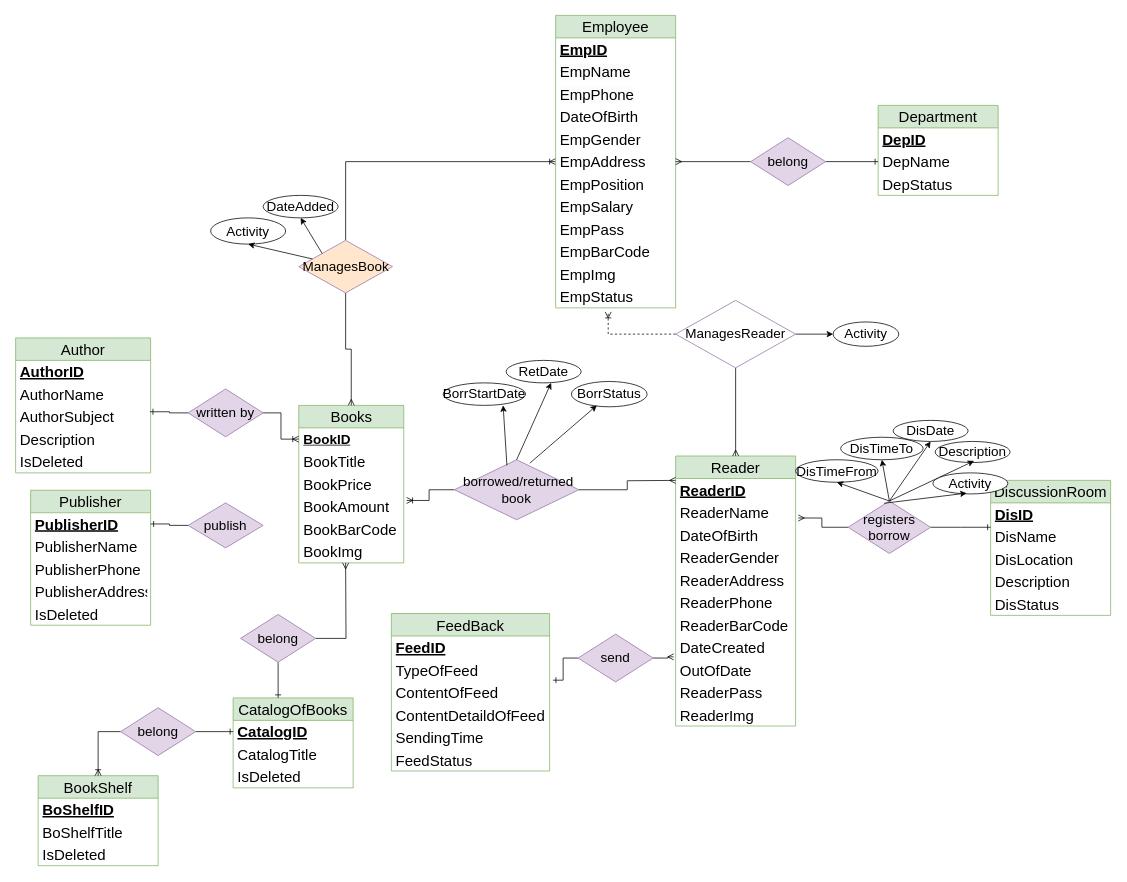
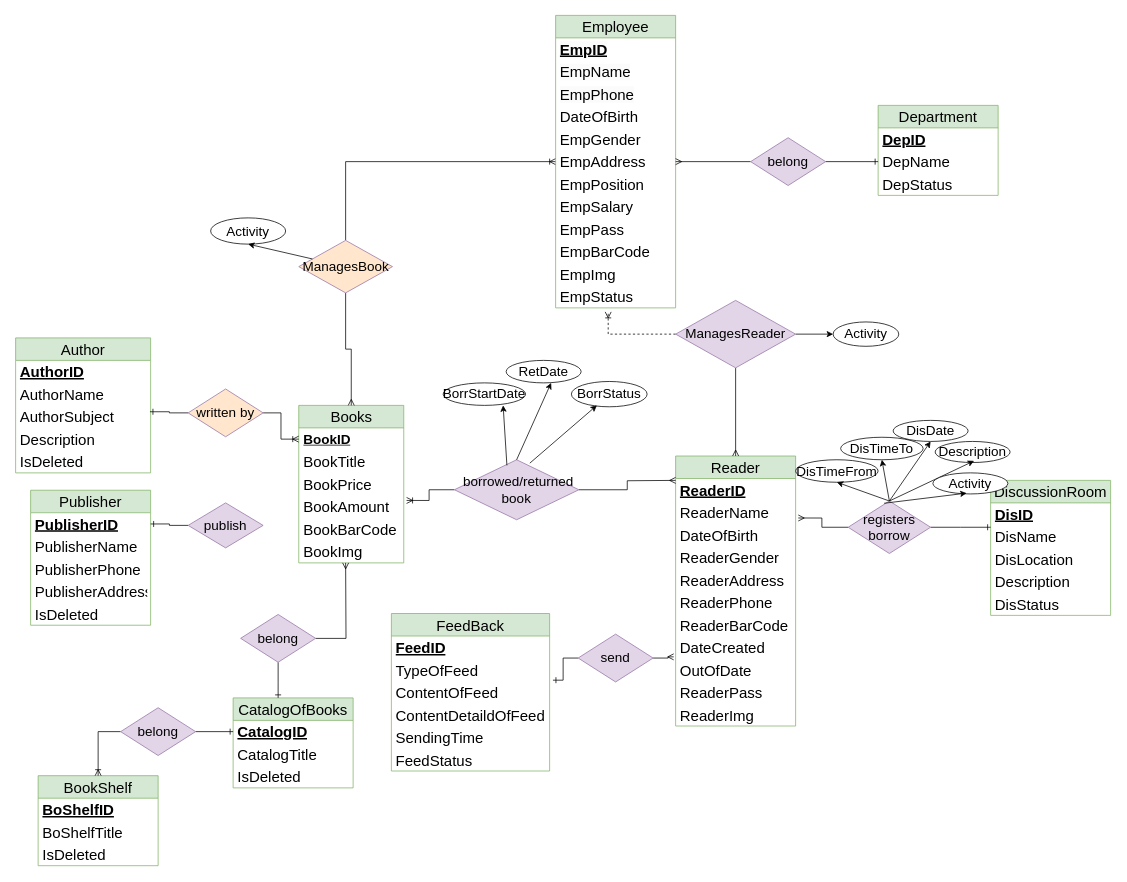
(300, 207) -> none
(312, 238) -> none
(735, 334) -> (735, 334)
(225, 413) -> (225, 413)
